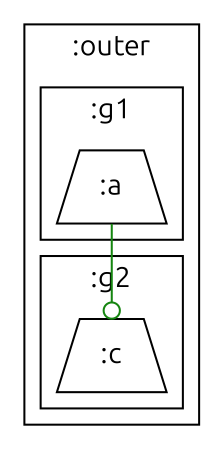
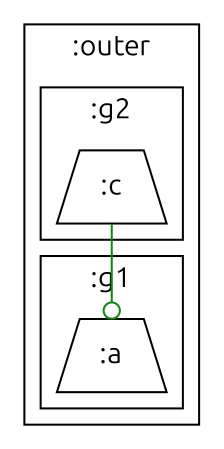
(112, 269) -> (112, 269)
